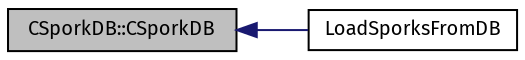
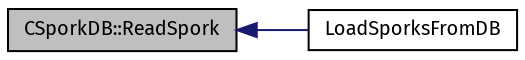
(122, 30) -> (122, 30)
